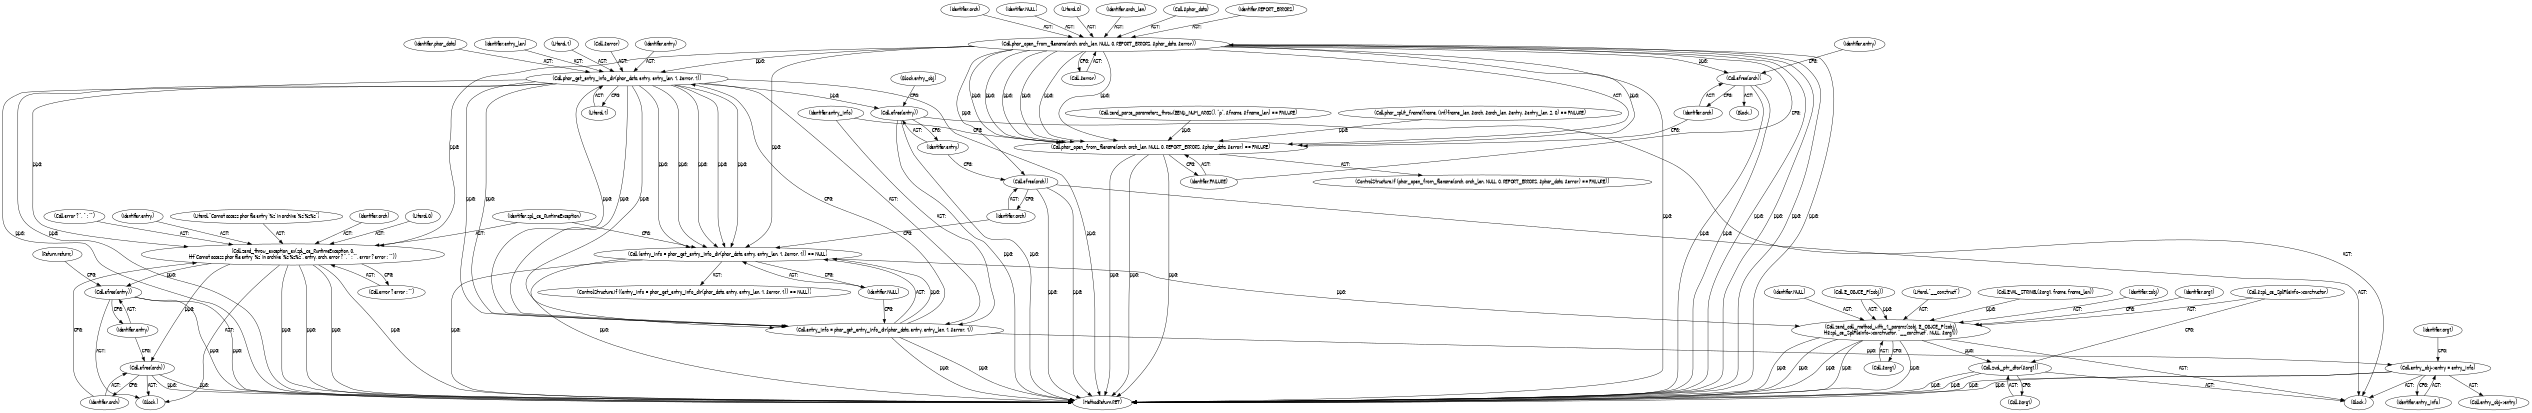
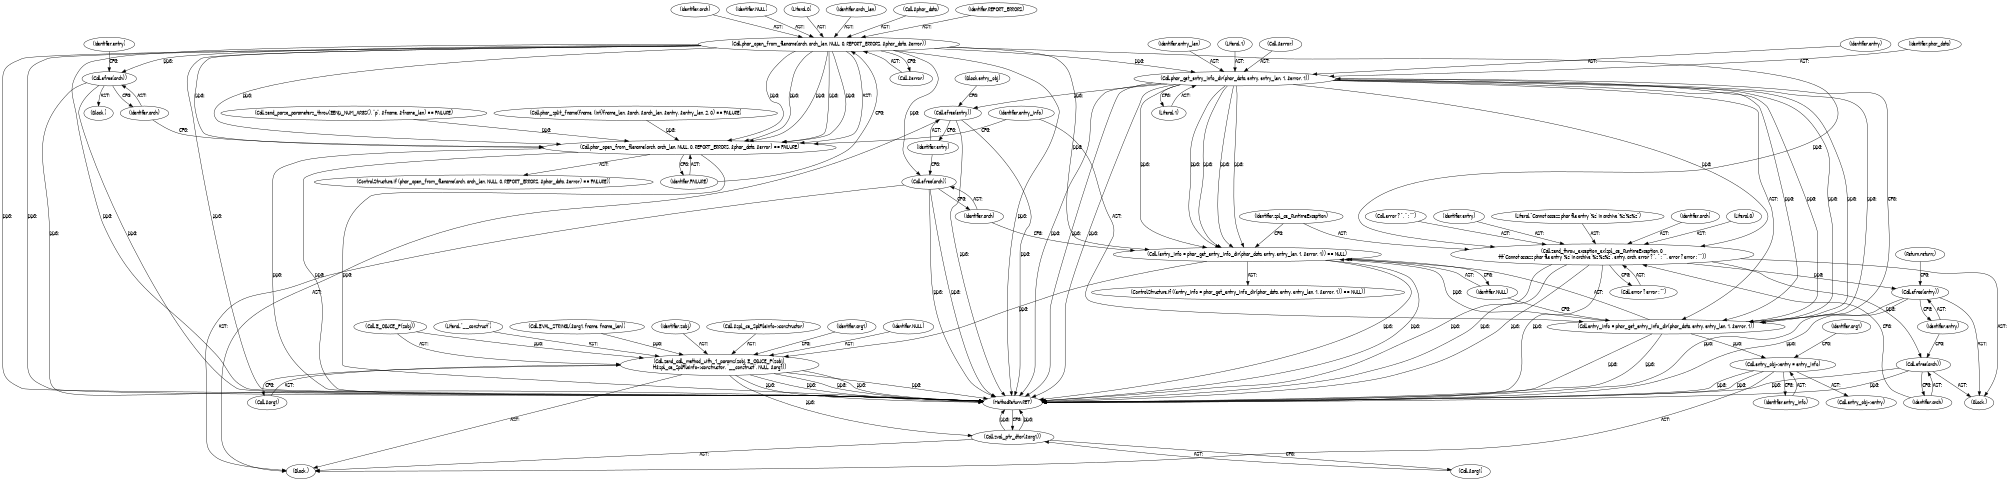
(2150, 330) -> (1013, 418)
